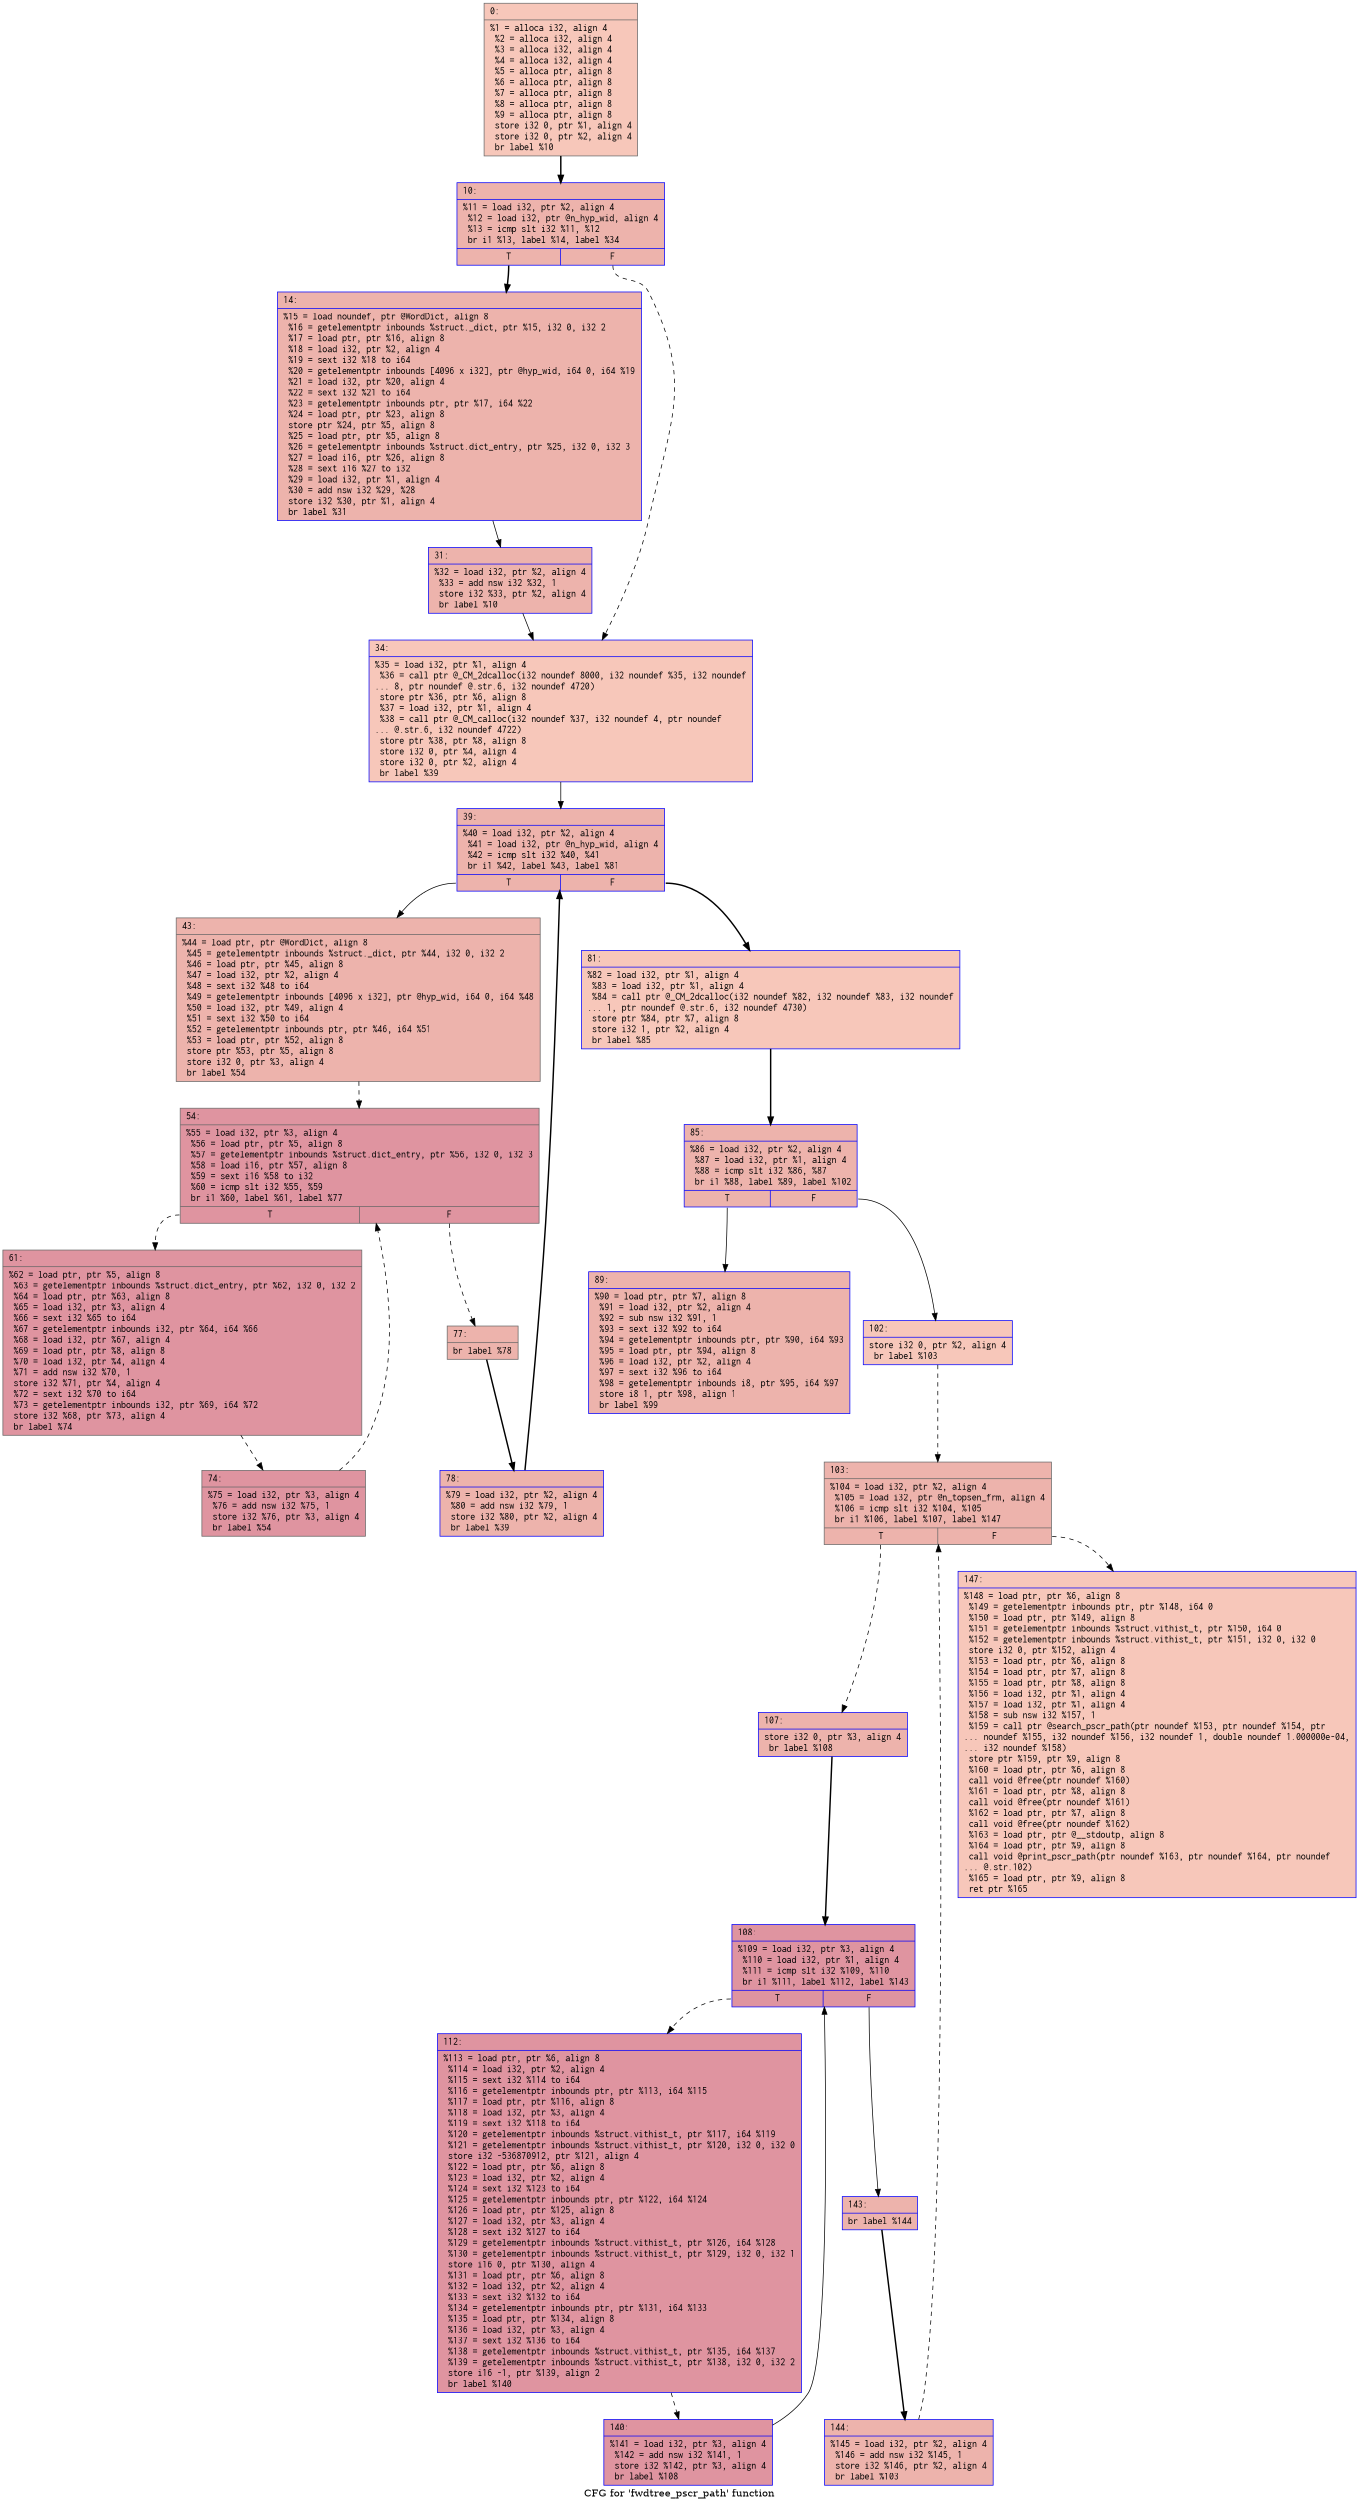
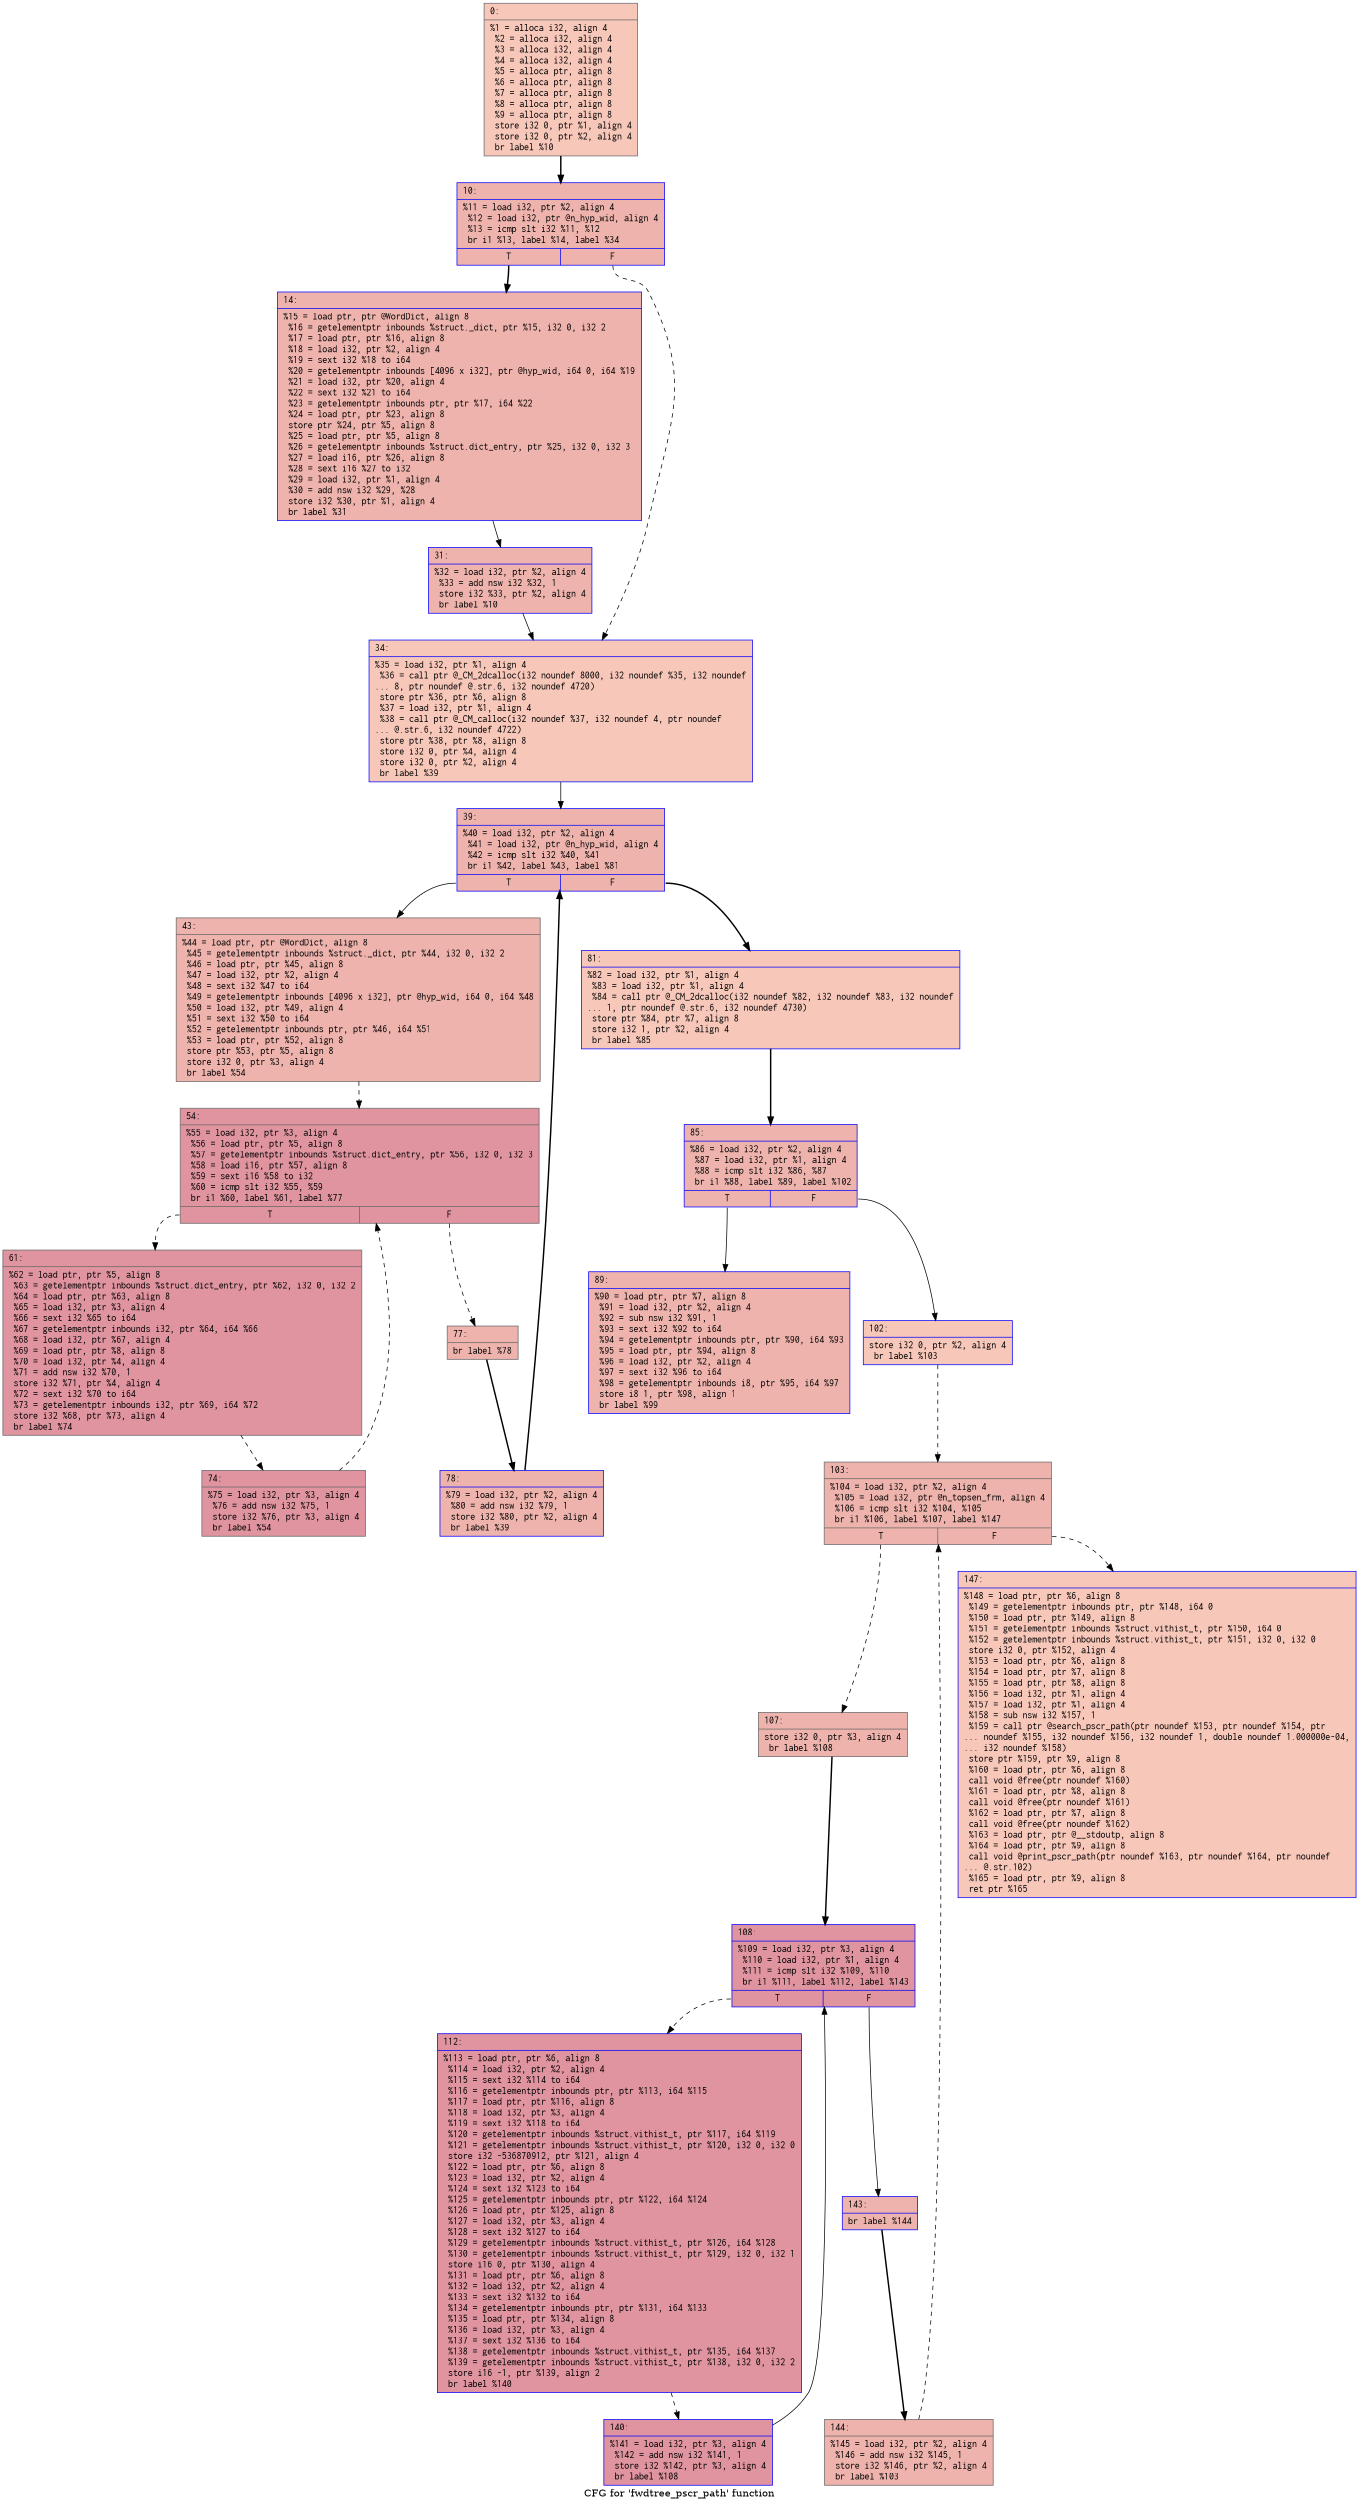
(386, 317) -> (376, 317)
(246, 986) -> (246, 986)
(833, 1734) -> (833, 1734)
(909, 2452) -> (909, 2452)
